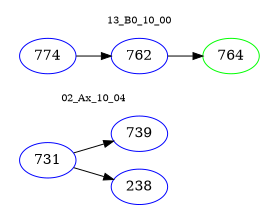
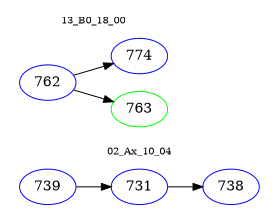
(139, 21) -> (94, 21)
(89, 56) -> (89, 71)
(231, 56) -> (139, 109)
(89, 148) -> (89, 187)
(139, 187) -> (231, 187)
